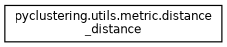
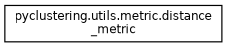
(113, 24) -> (113, 24)
